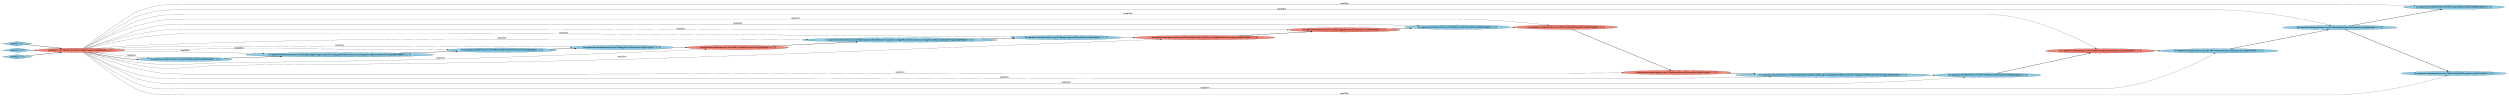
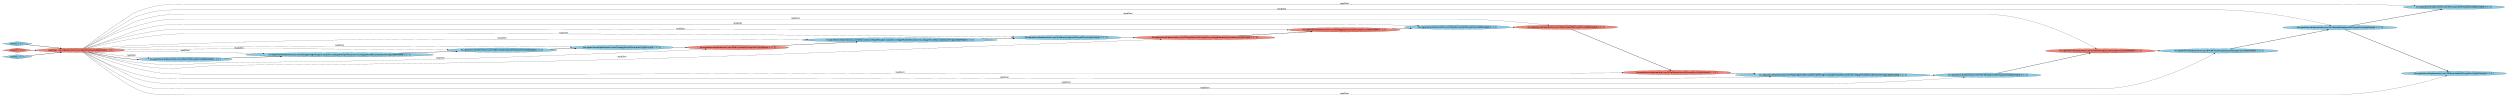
(17, 50) -> (17, 50)
